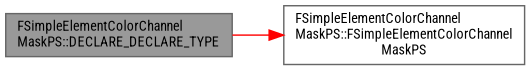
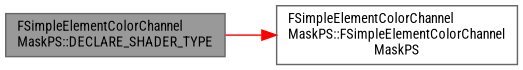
(119, 35) -> (115, 35)
